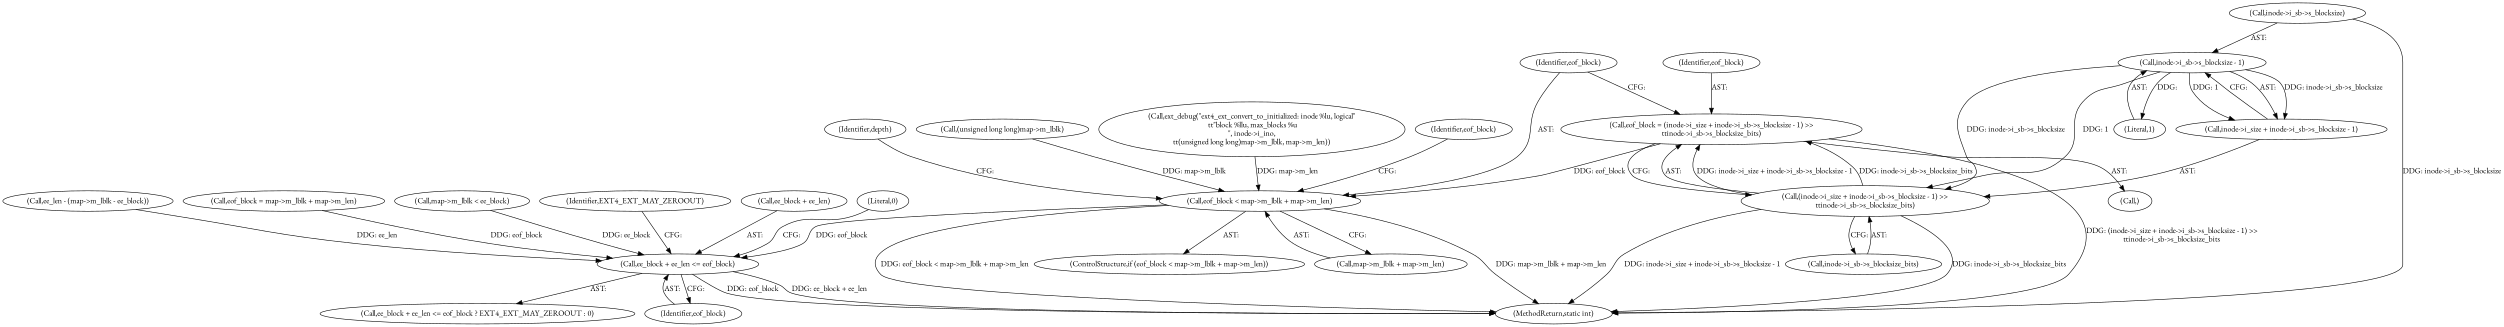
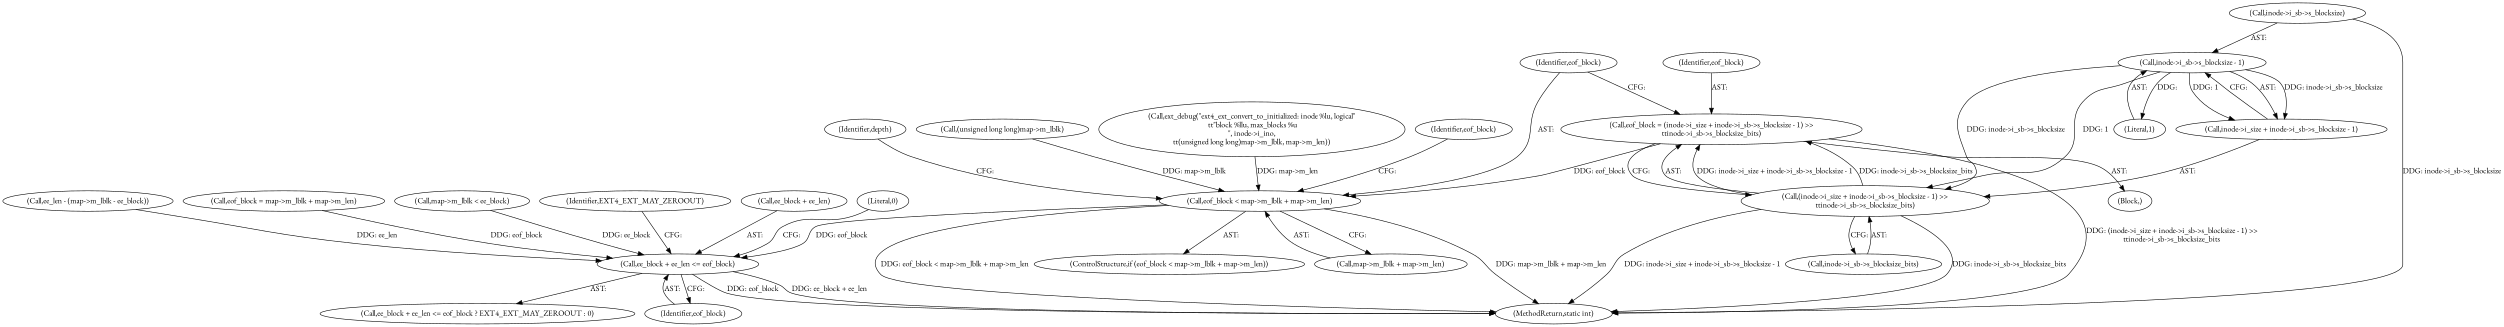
(2130, 201) -> (2130, 201)
